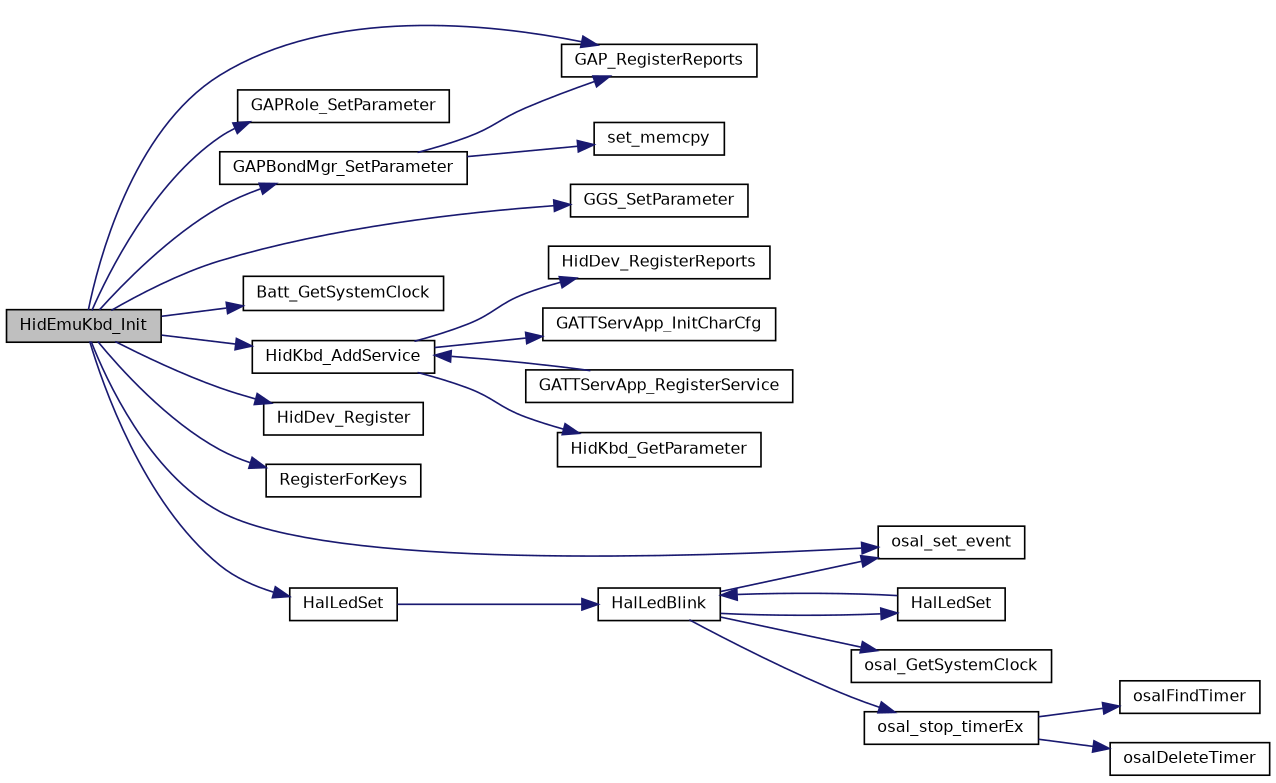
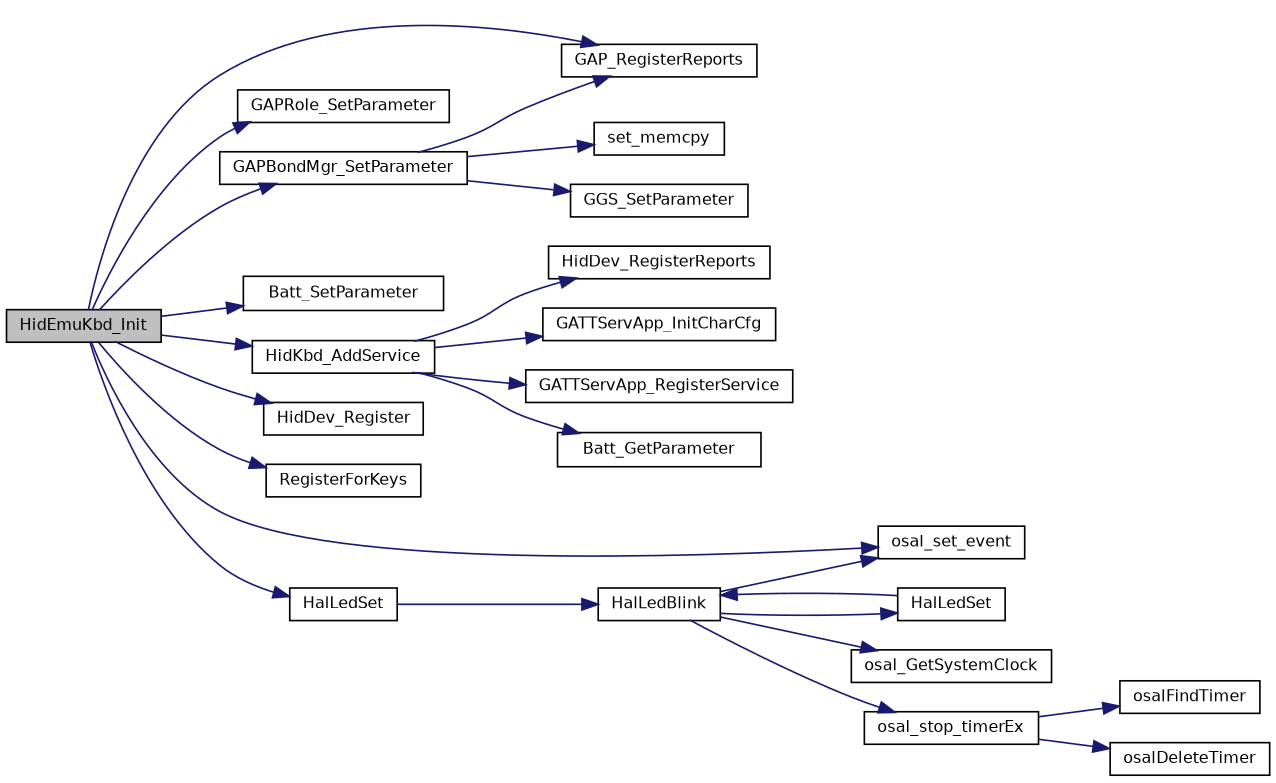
(327, 235) -> (510, 185)
(343, 293) -> (343, 293)
(521, 362) -> (475, 380)
(659, 450) -> (659, 450)
